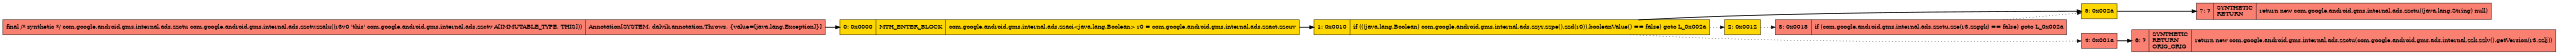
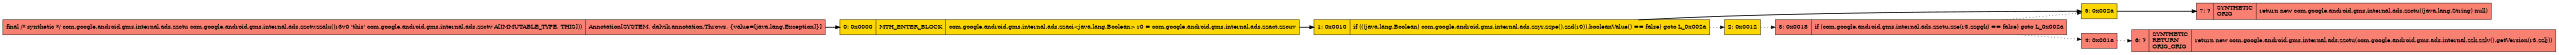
(2230, 14) -> (2225, 14)
(1853, 41) -> (2048, 37)
(2122, 41) -> (2122, 41)
